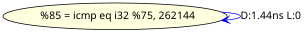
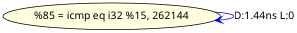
(115, 16) -> (112, 16)
